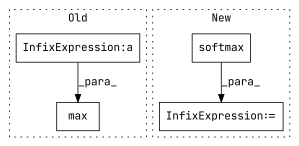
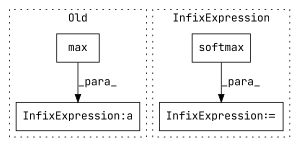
(221, 19) -> (221, 19)
(78, 78) -> (78, 78)
